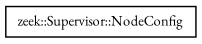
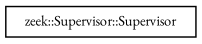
(101, 22) -> (101, 22)
